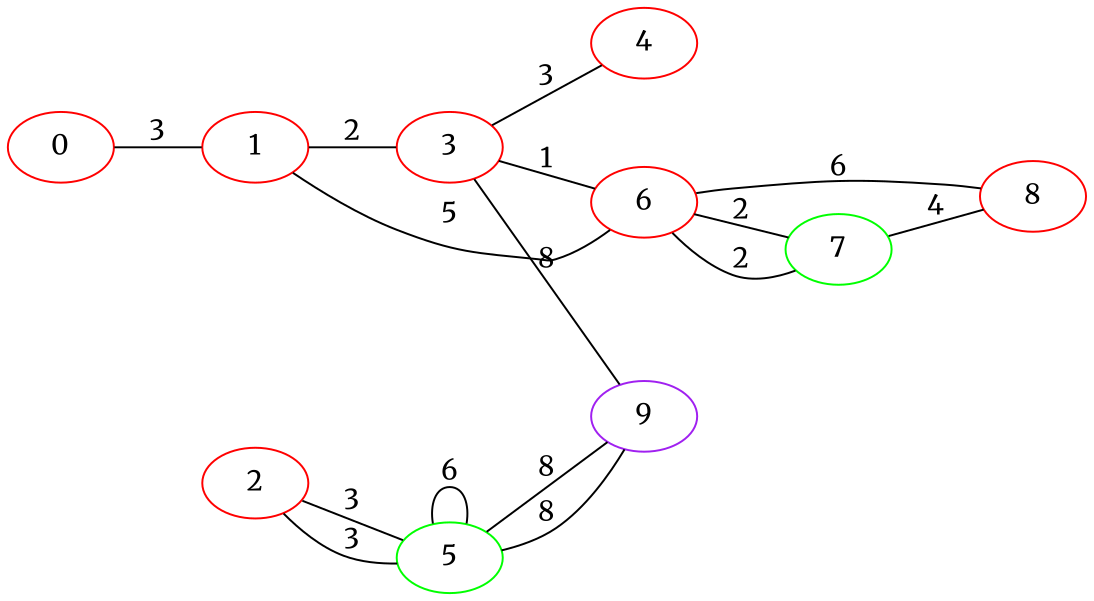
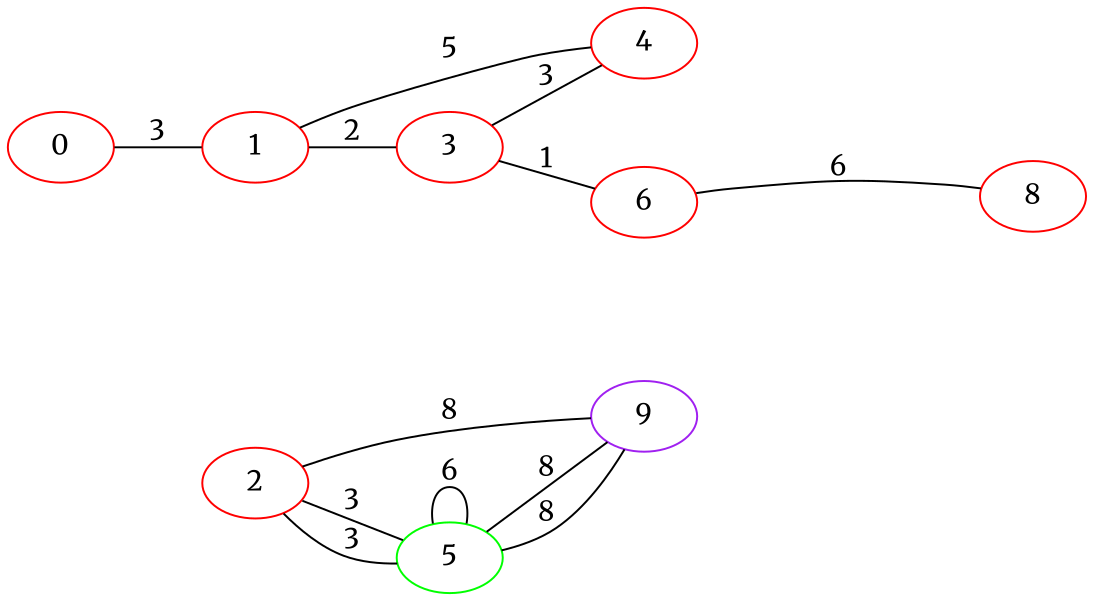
(447, 247) -> (443, 79)
(839, 249) -> none
(547, 282) -> (445, 432)
